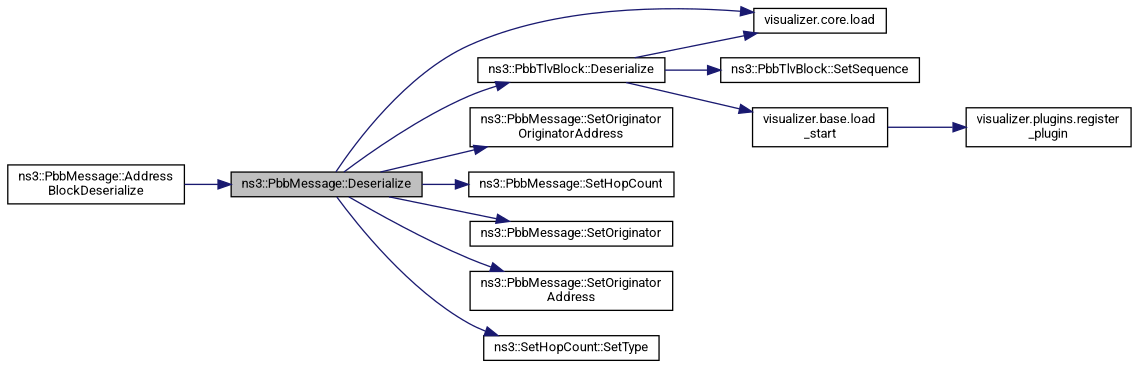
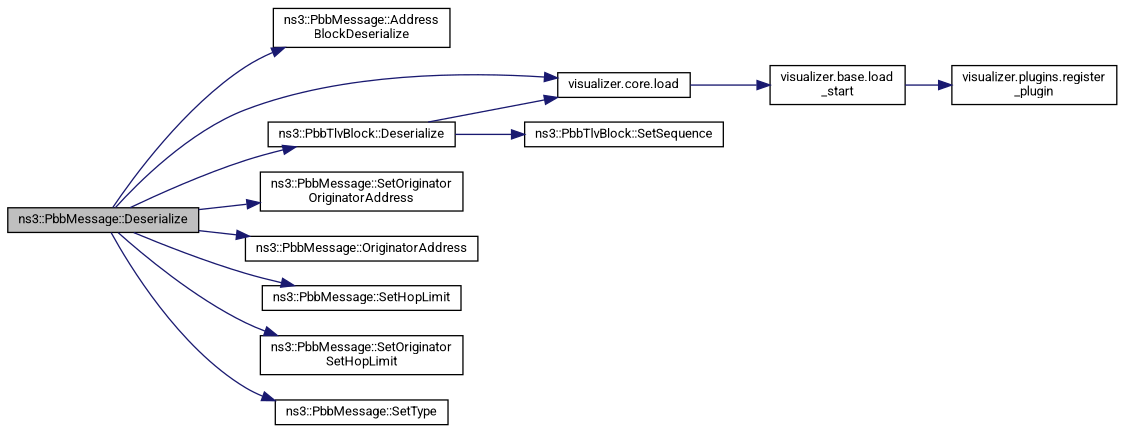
(683, 96) -> (723, 85)
(201, 184) -> (183, 120)
(571, 184) -> (362, 249)
(571, 234) -> (362, 298)
(571, 291) -> (362, 355)
(571, 348) -> (362, 412)
